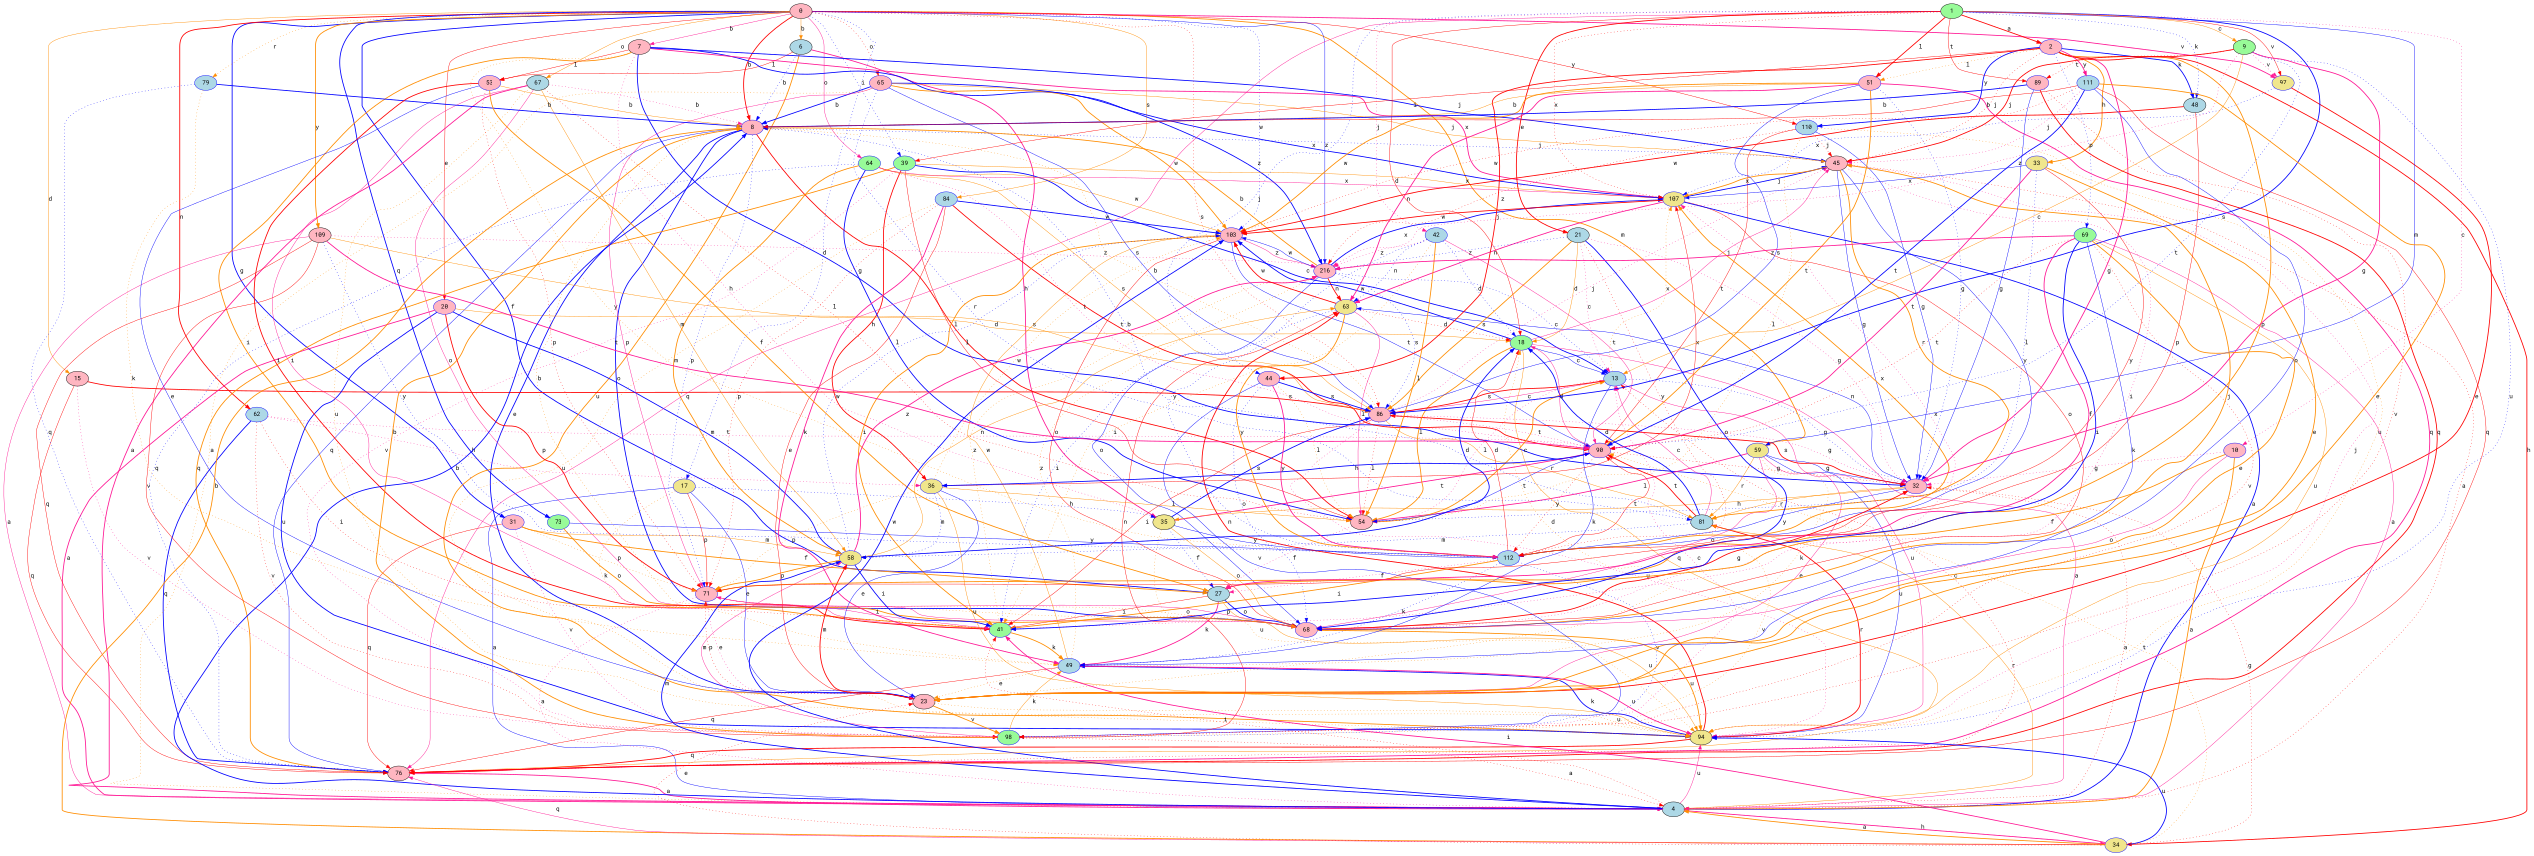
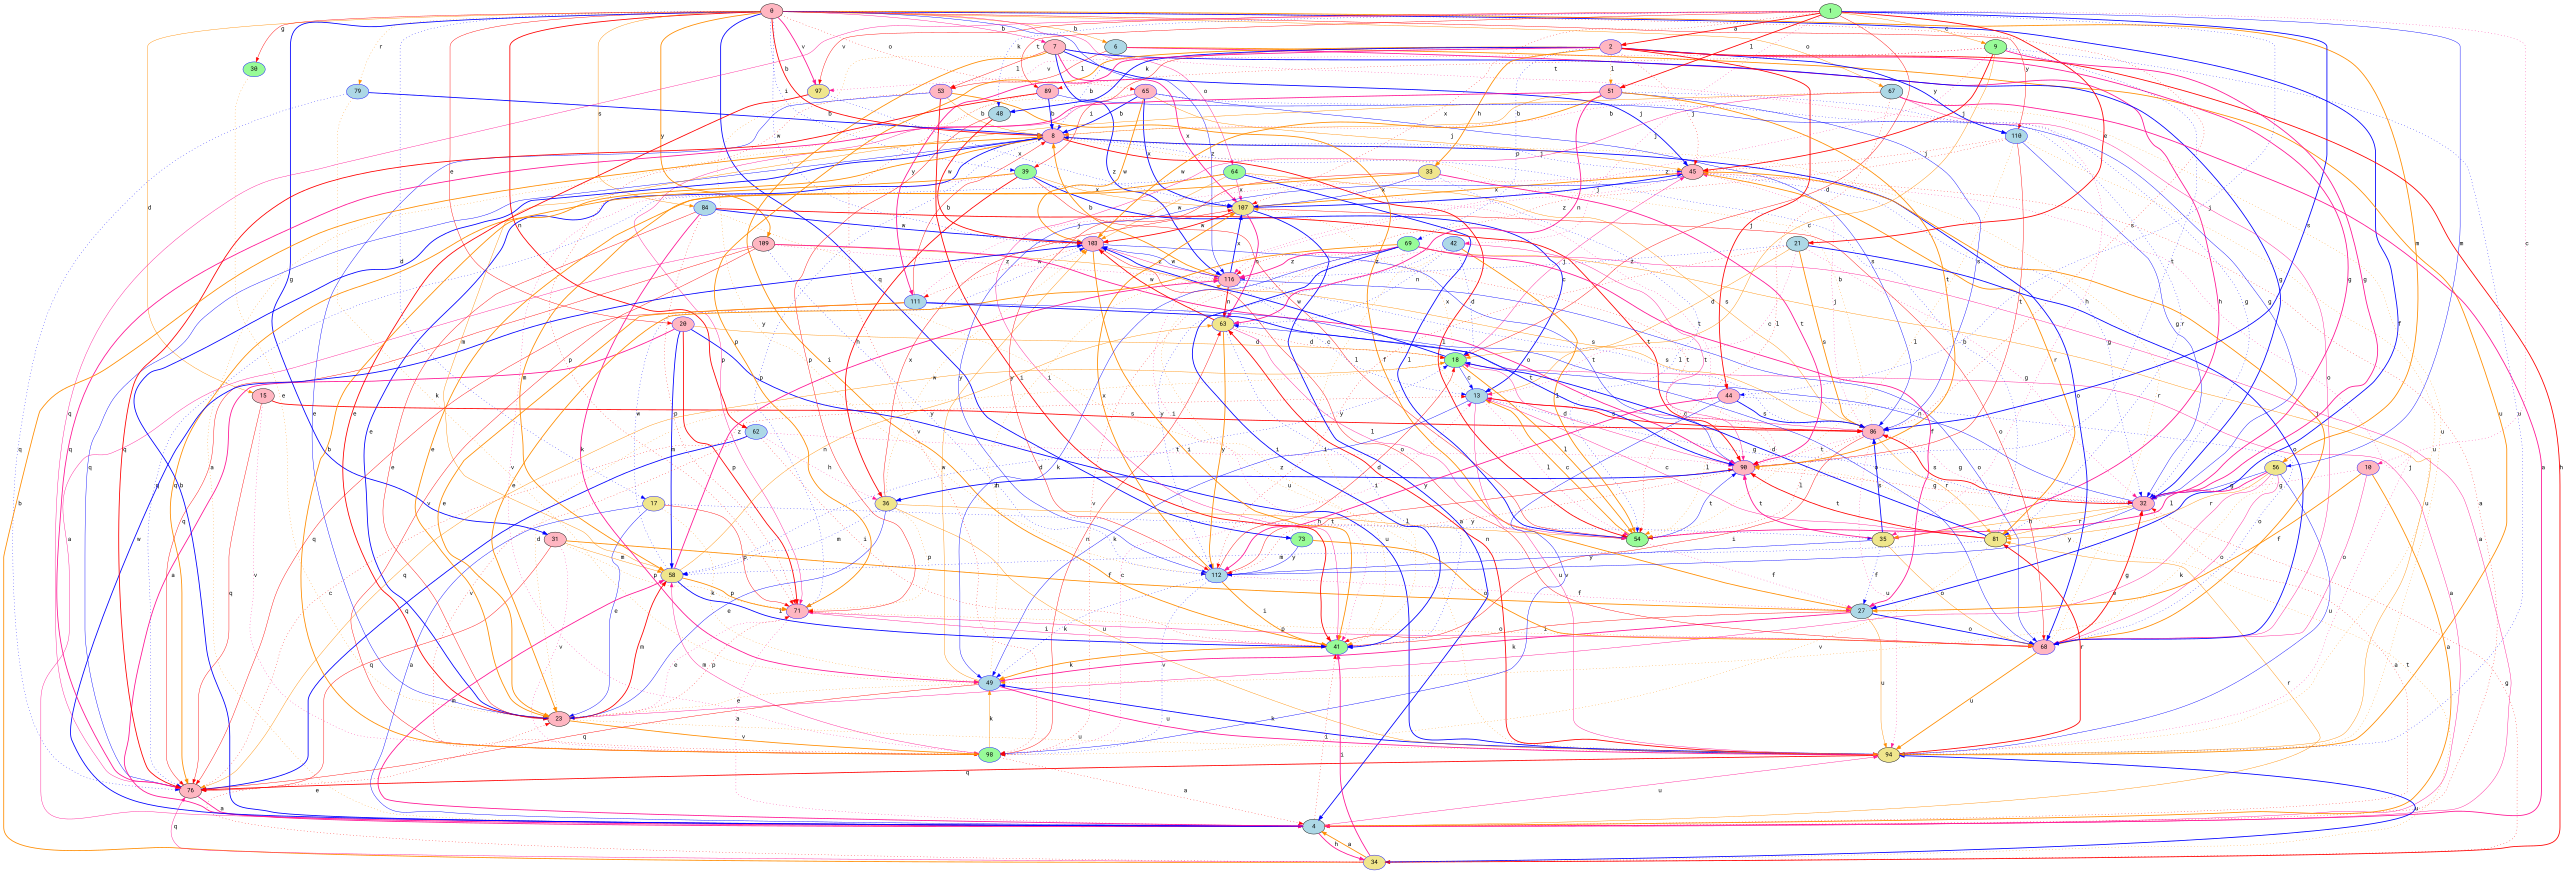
none -> (254, 69)
(1658, 132) -> (1005, 269)
(1325, 271) -> (1229, 280)
(1862, 326) -> (1961, 253)
(616, 343) -> (1529, 360)
(540, 379) -> (2159, 396)
(1758, 450) -> (2276, 468)
(1919, 519) -> none
(513, 522) -> (555, 540)
(1362, 522) -> (1637, 540)
(1702, 522) -> (1996, 540)
(1263, 536) -> (1041, 460)
(1281, 641) -> none
(1033, 770) -> (658, 814)
